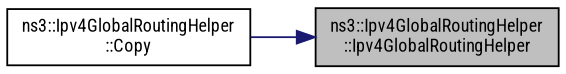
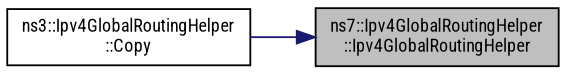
(437, 37) -> (437, 37)
